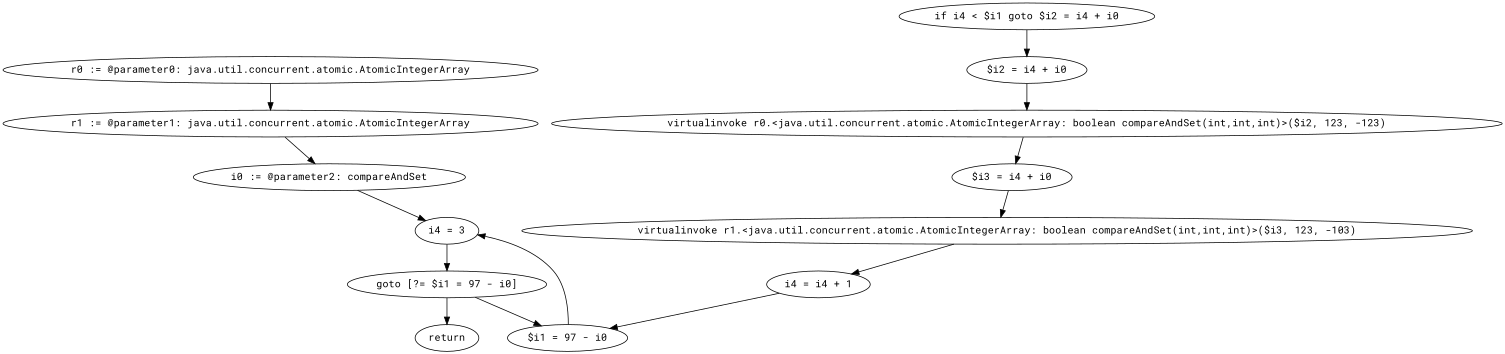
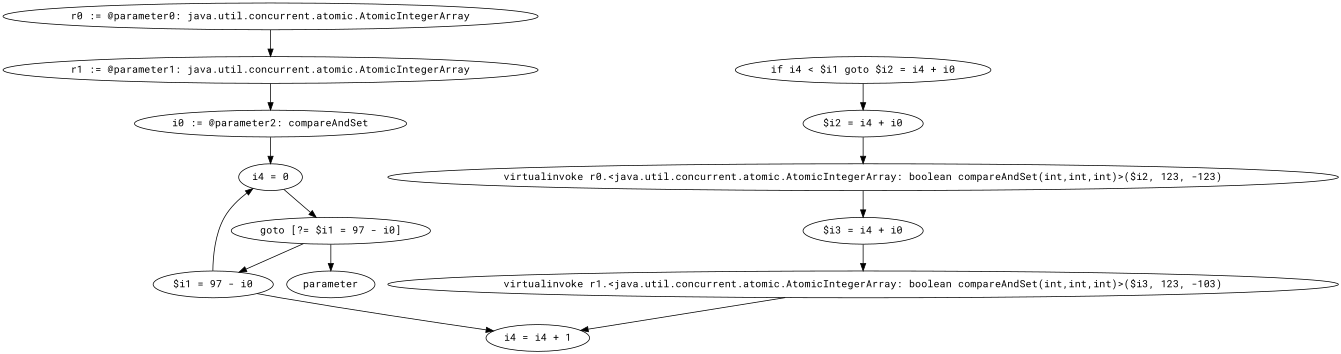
(447, 231) -> (271, 177)
(698, 310) -> (371, 313)
(447, 338) -> (331, 284)
